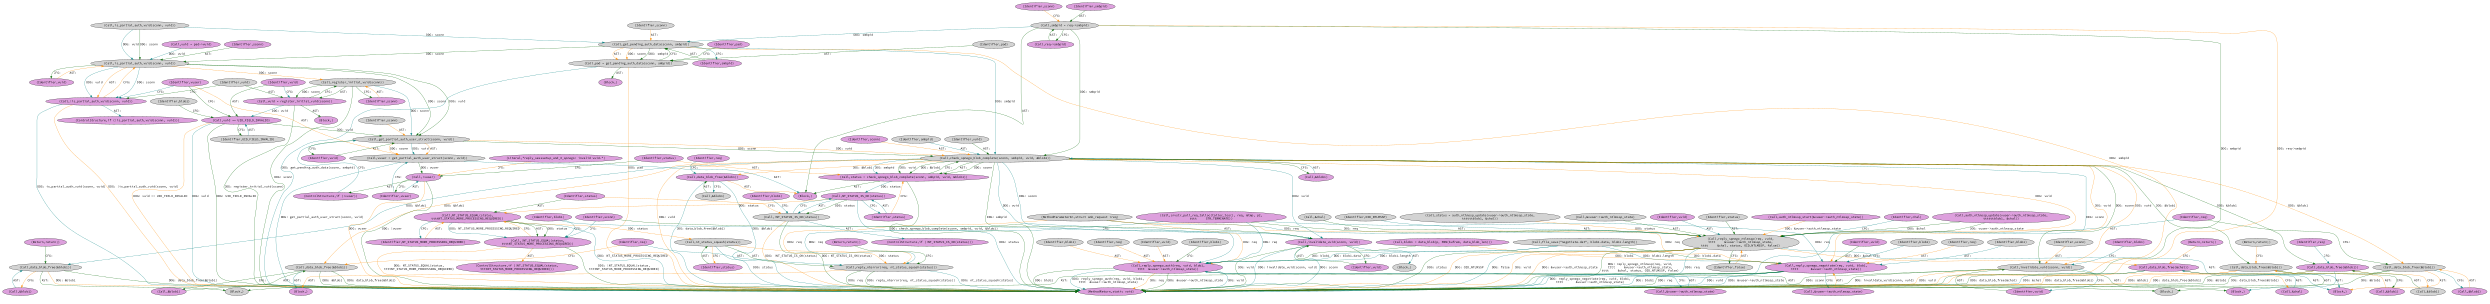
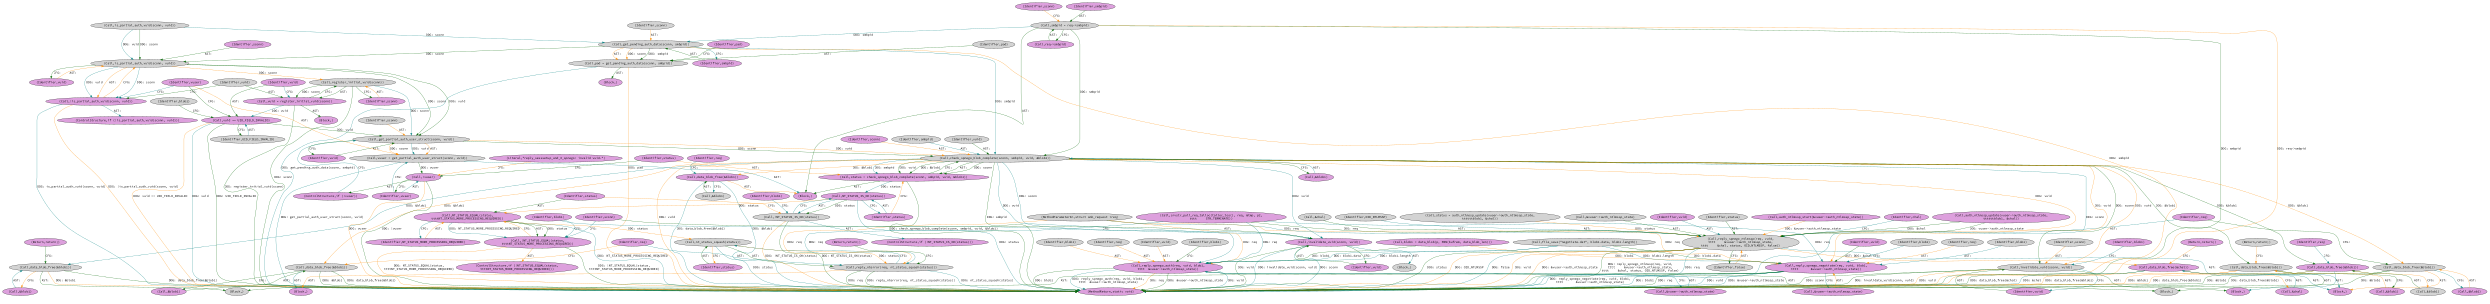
(191, 44) -> none
(668, 57) -> none
none -> (823, 251)
